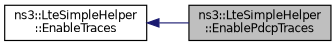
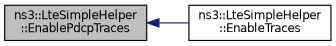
(174, 23) -> (174, 23)
